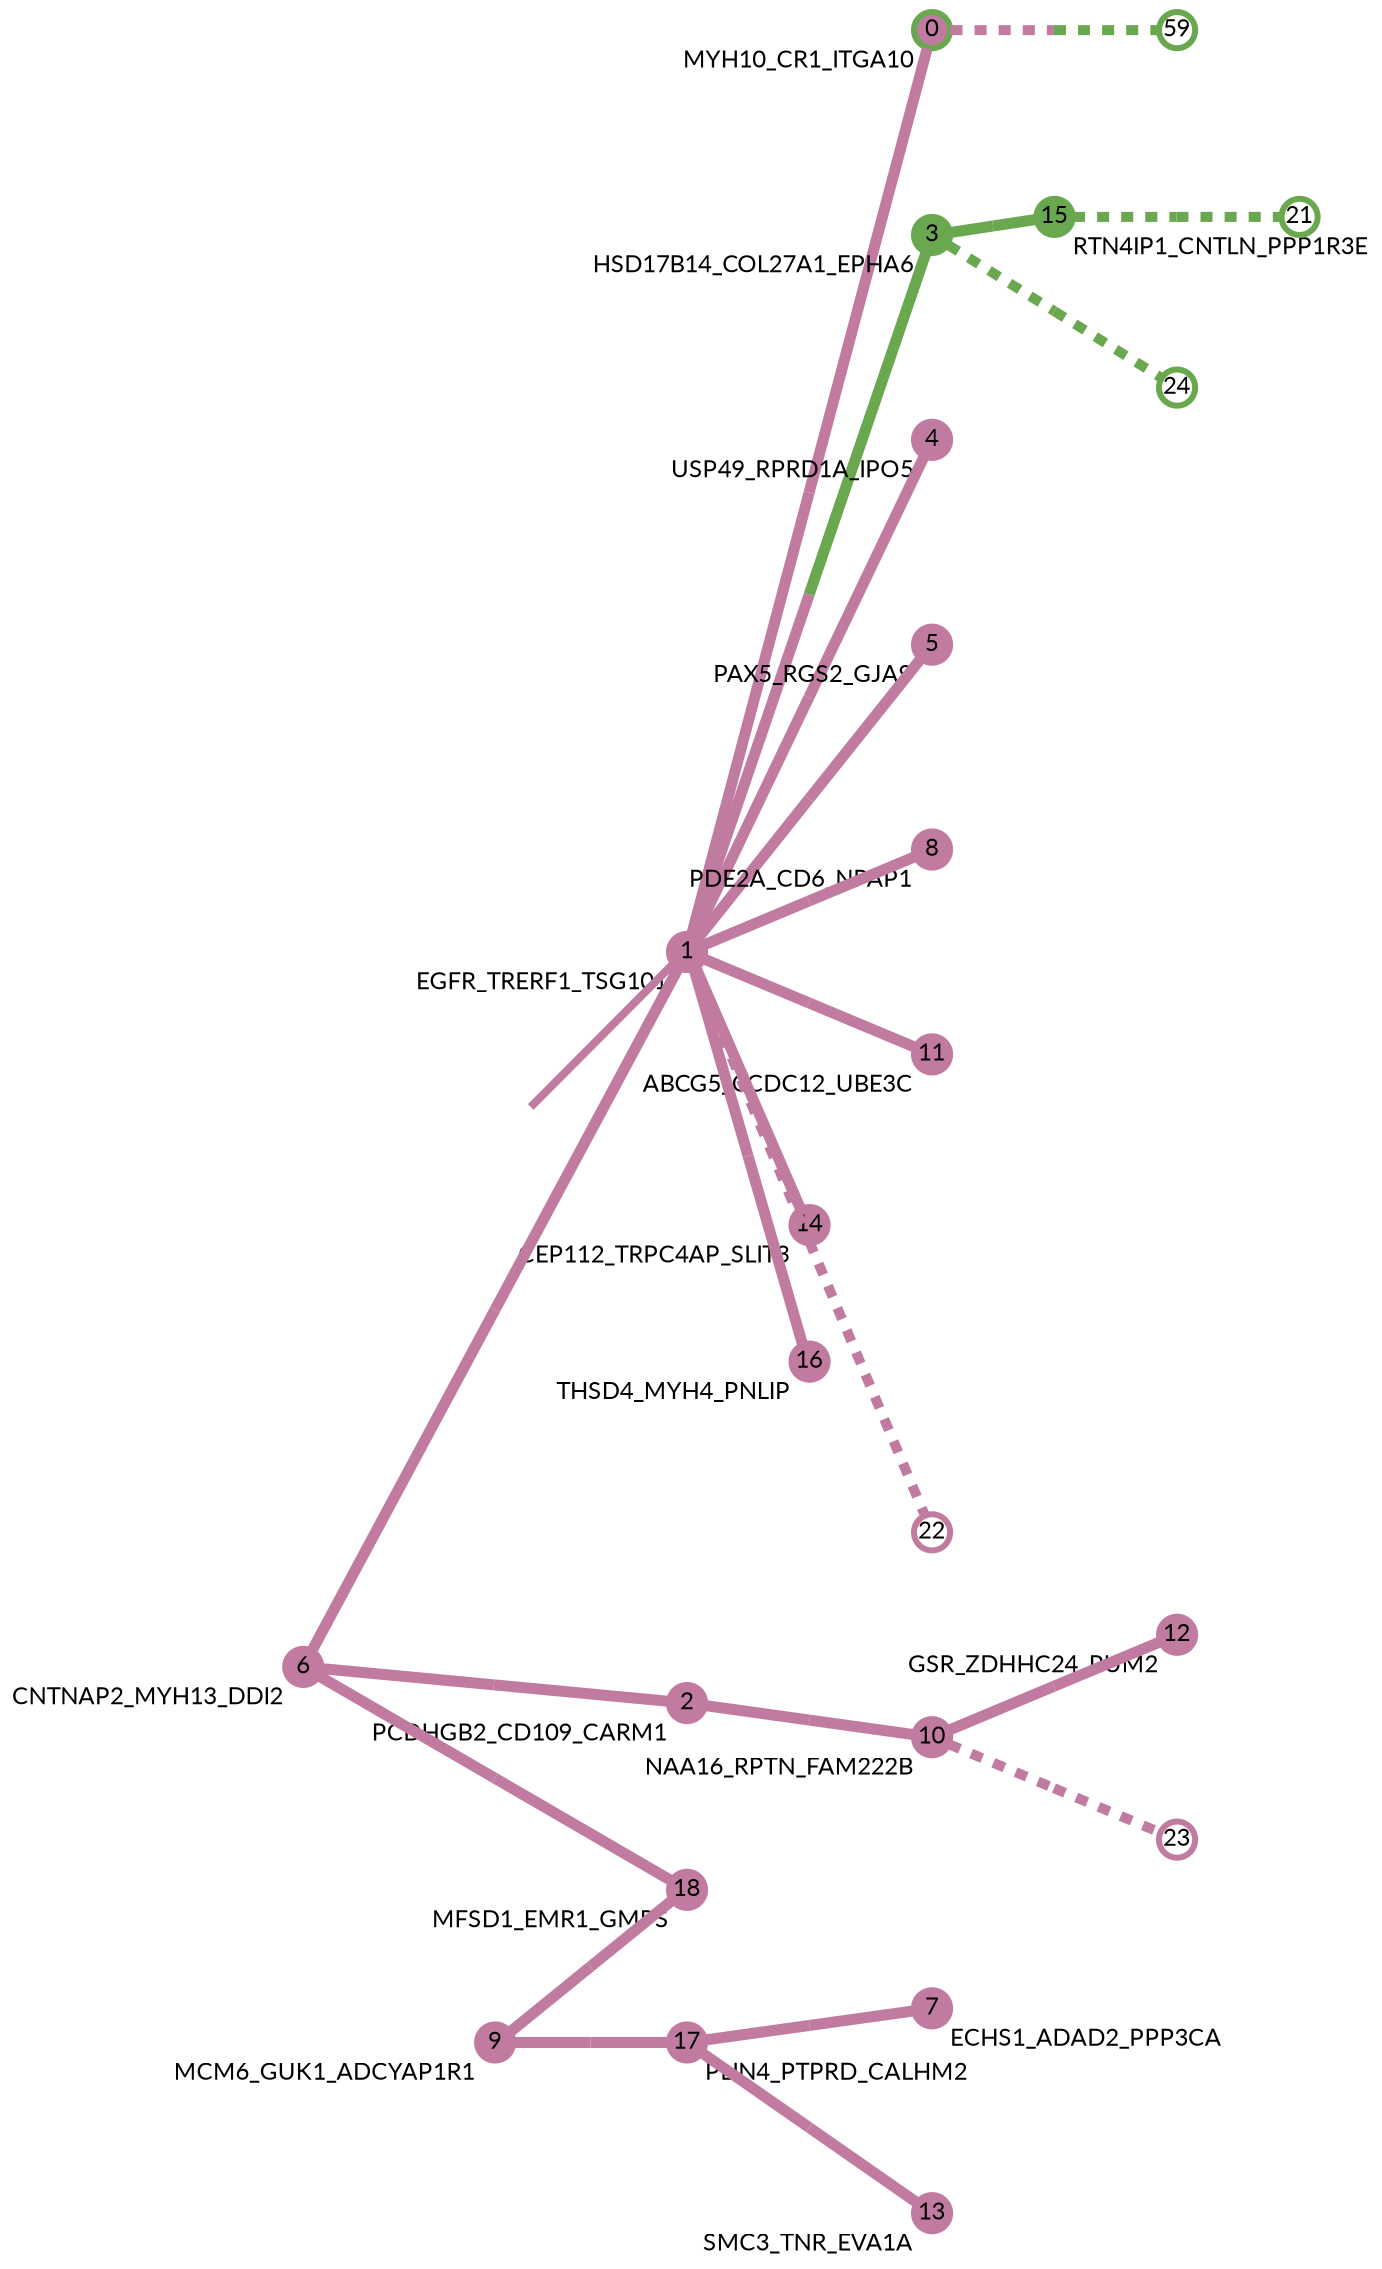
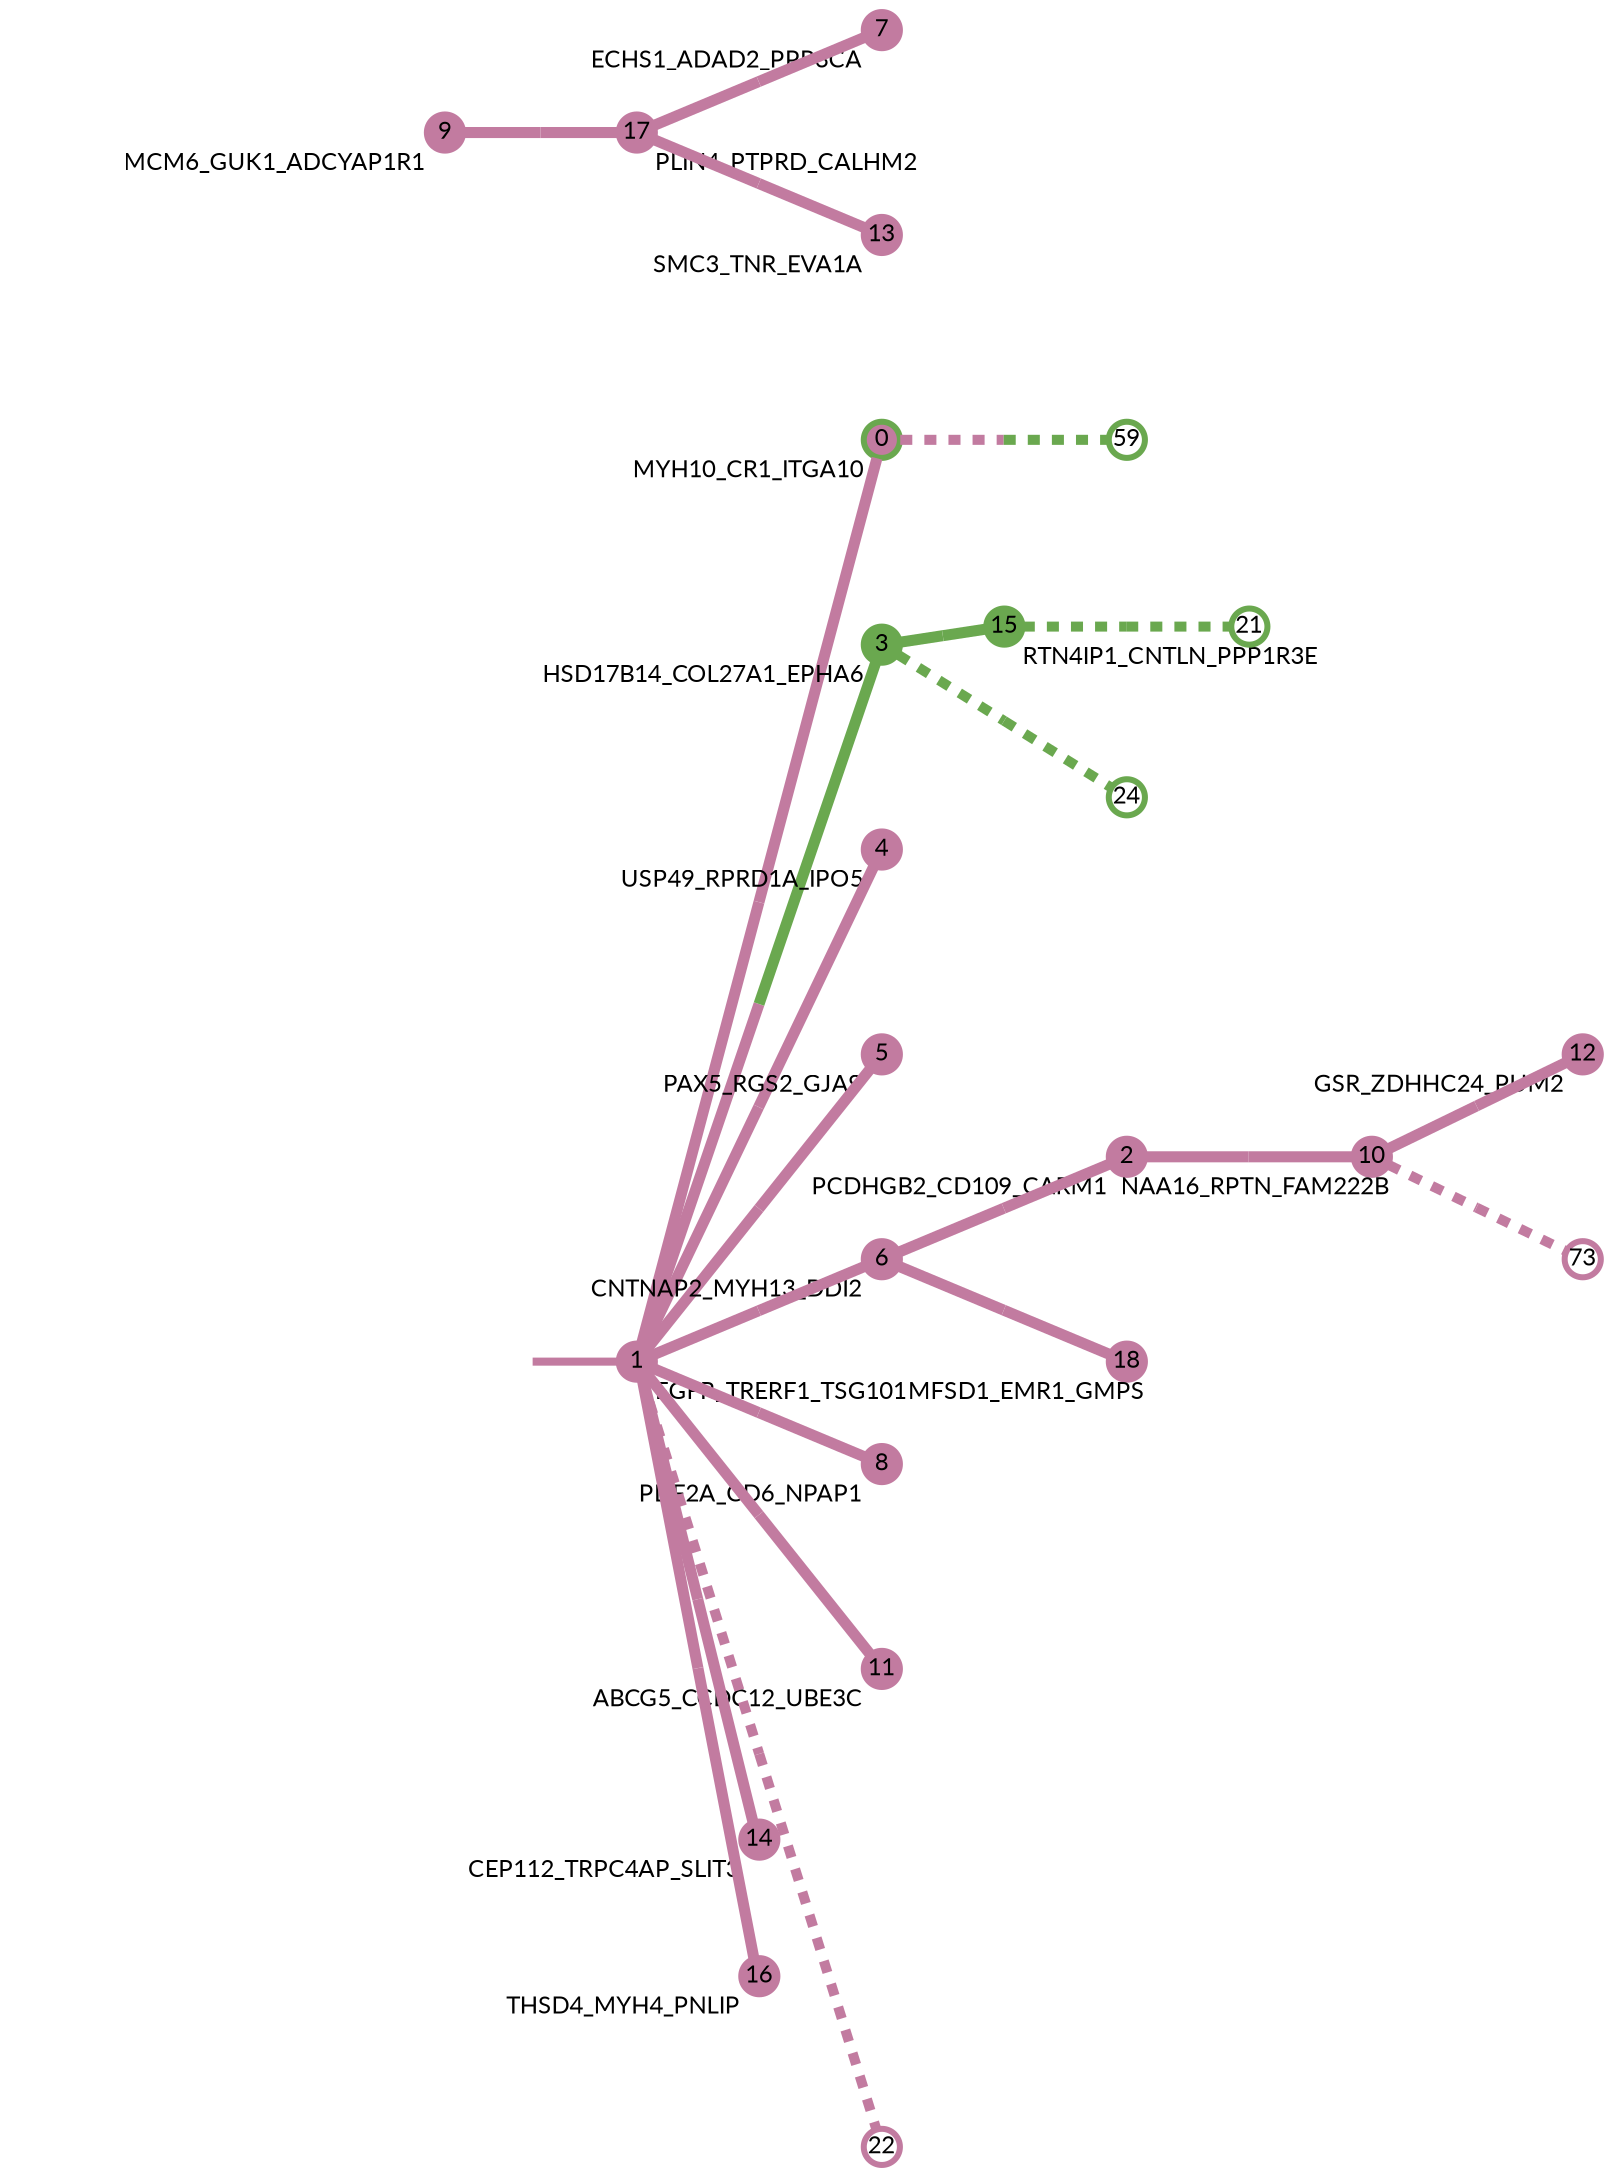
(495, 1310) -> (759, 1311)
(1177, 1840) -> (1583, 1259)
(591, 1967) -> none
